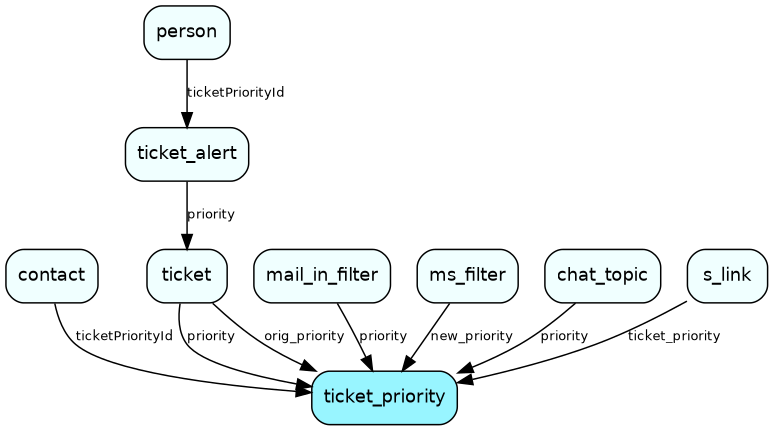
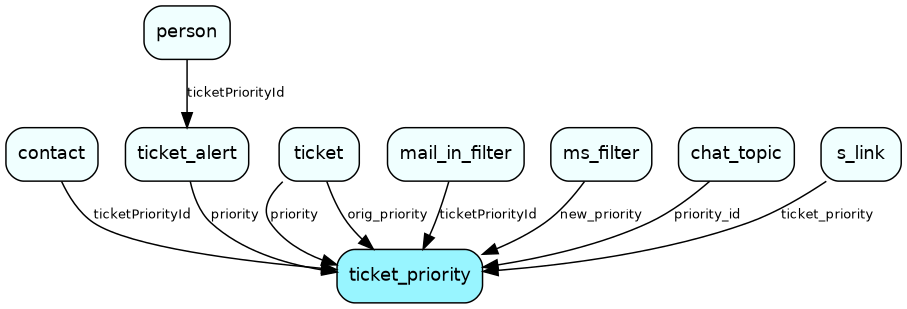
(187, 208) -> (242, 244)
(384, 337) -> (489, 215)
(565, 337) -> (708, 215)
